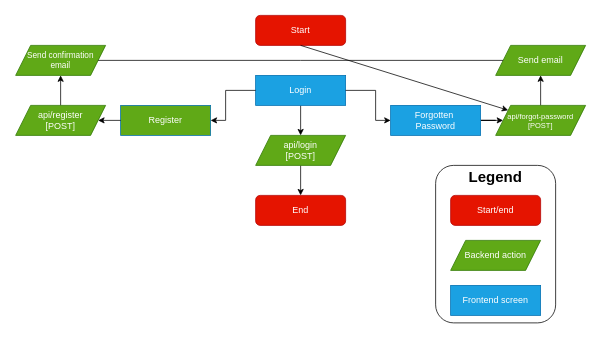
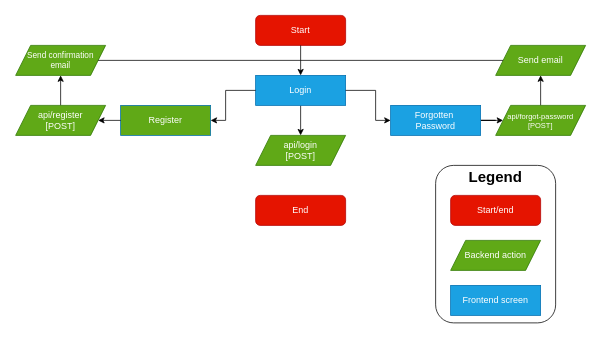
(428, 85) -> (300, 57)
(300, 177) -> none
